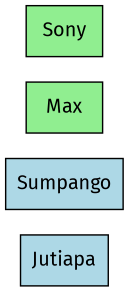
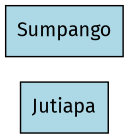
(64, 31) -> none
(64, 108) -> none
